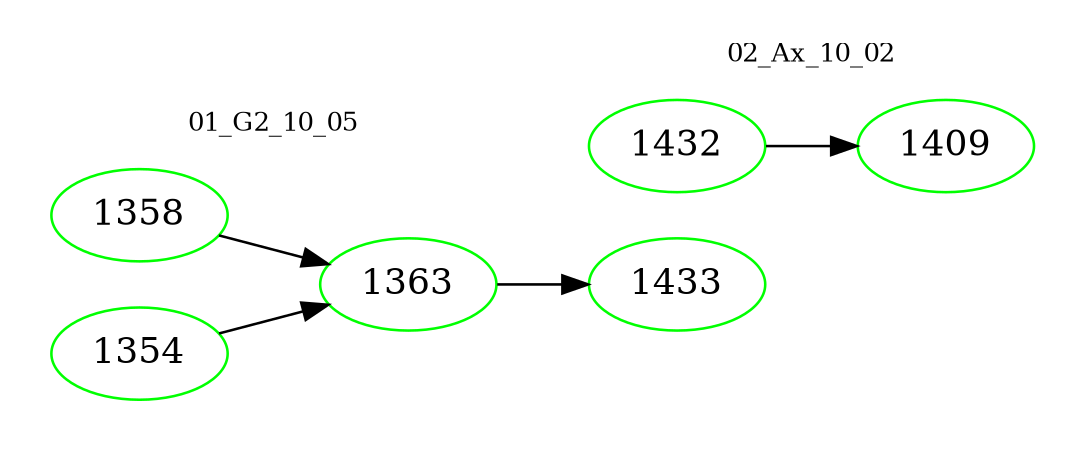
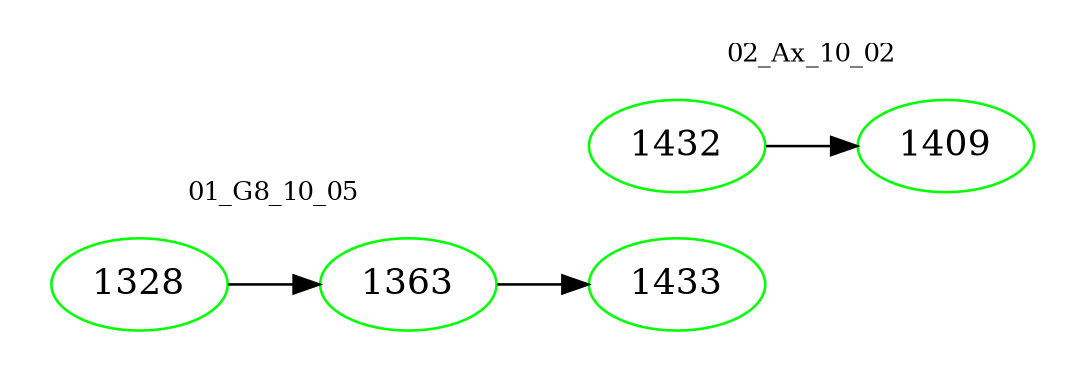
(274, 124) -> (274, 193)
(140, 215) -> (140, 284)
(140, 354) -> none
